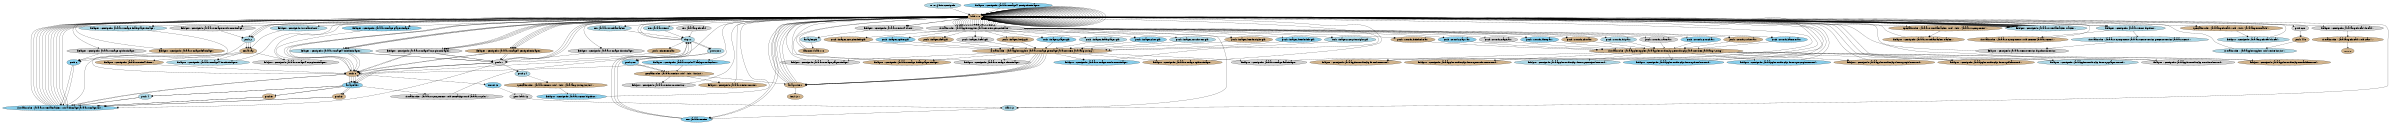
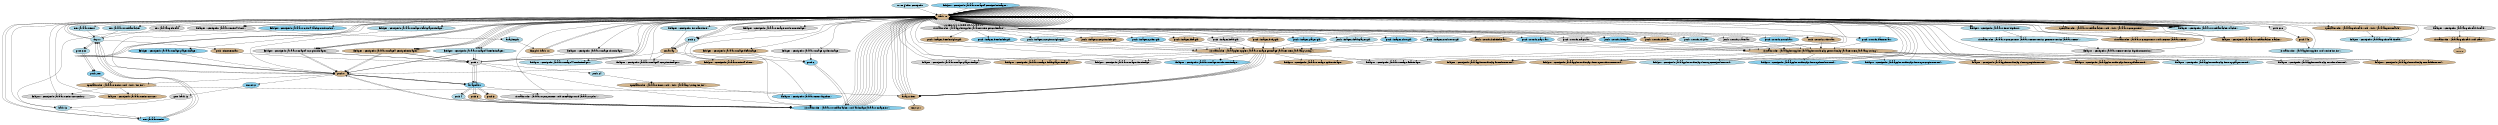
none -> (557, 19)
(814, 51) -> (540, 51)
(680, 68) -> (242, 79)
